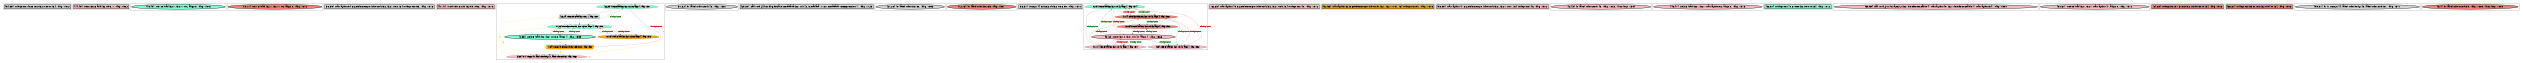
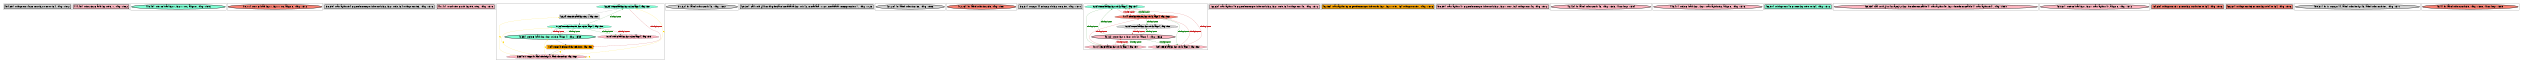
(1113, 24) -> none
(1147, 27) -> (1147, 27)
(628, 37) -> (628, 37)
